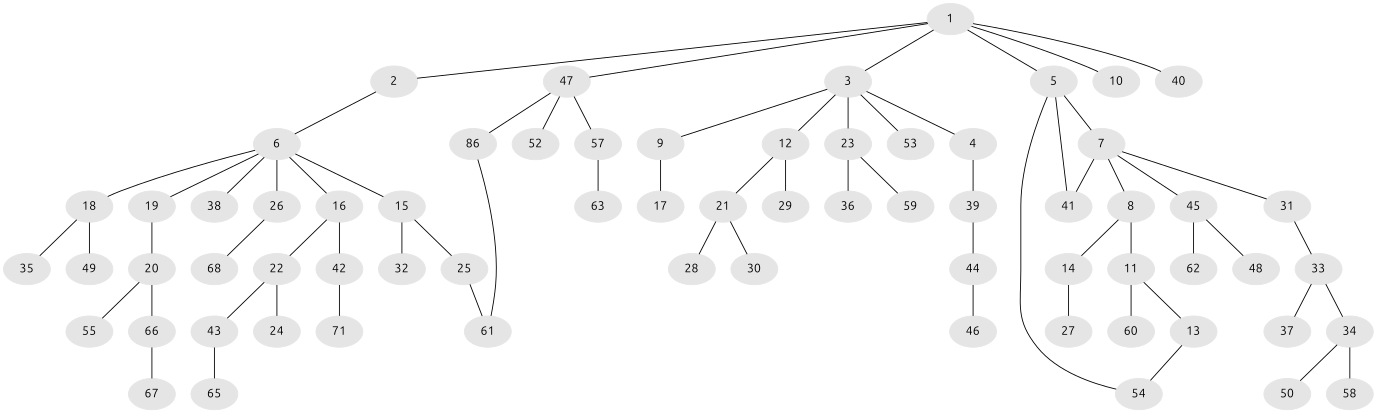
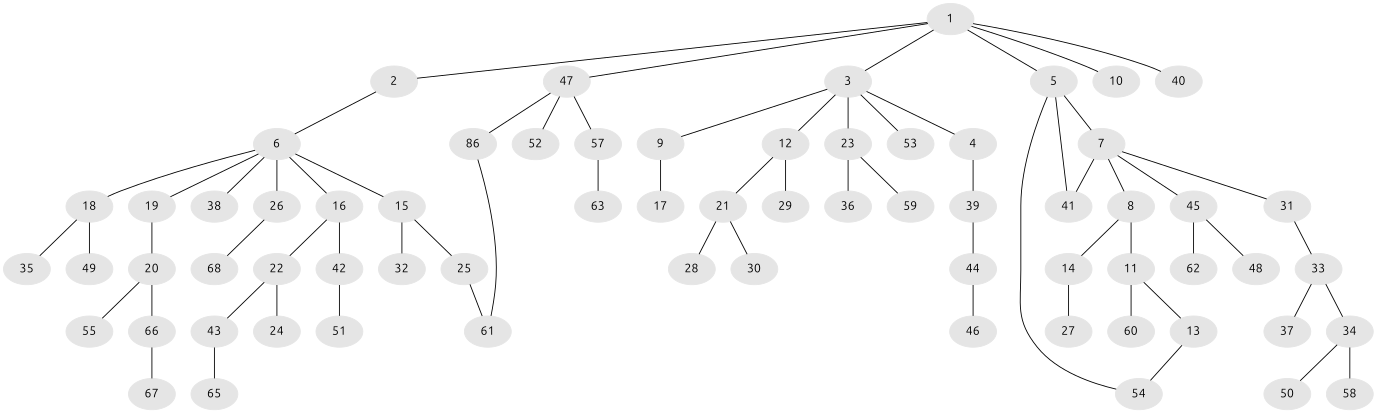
(339, 332) -> (339, 332)
